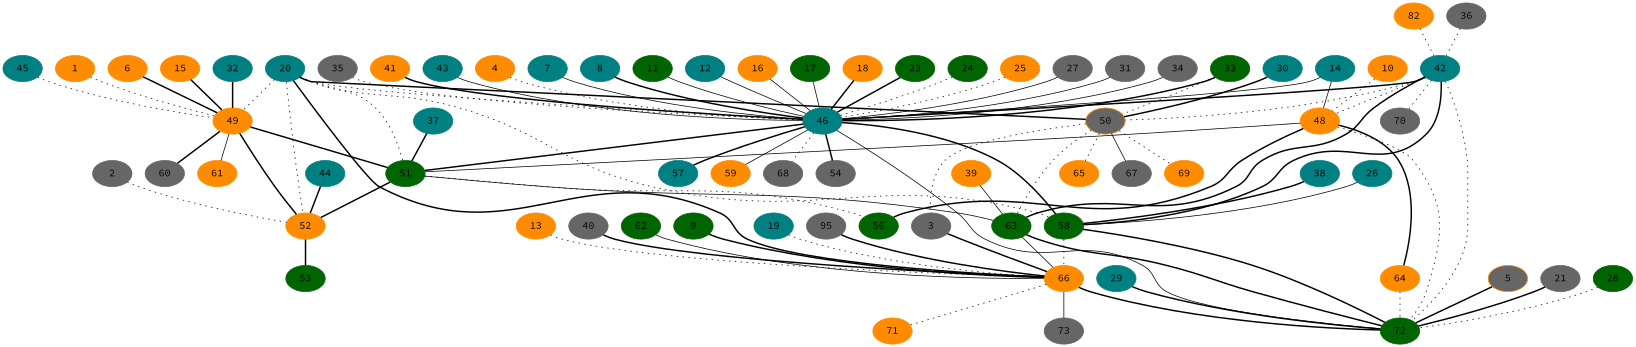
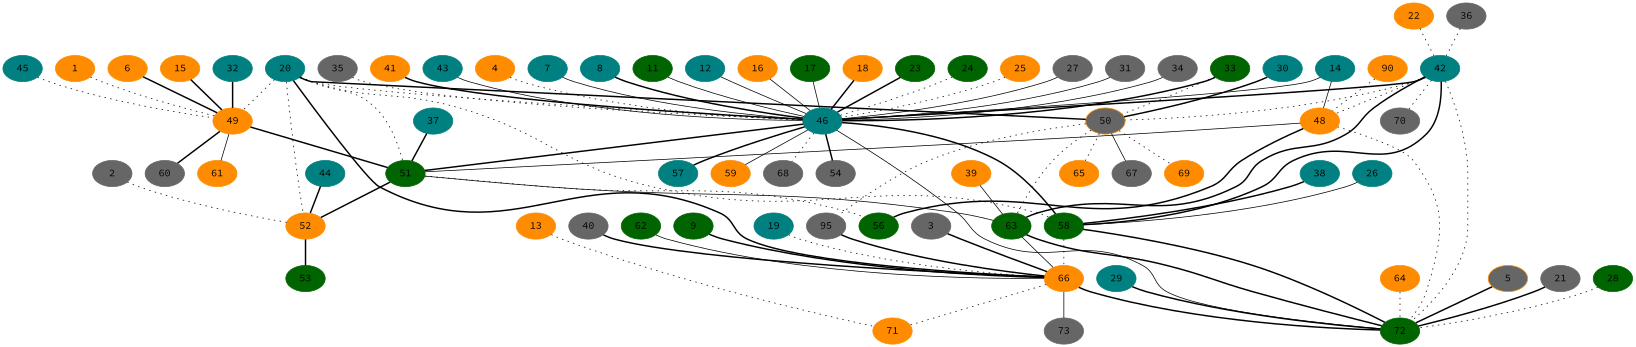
(1414, 16) -> (1414, 16)
(1388, 69) -> (1388, 69)
(1011, 136) -> (955, 151)
(267, 175) -> none
(1406, 177) -> none
(734, 261) -> (711, 286)
